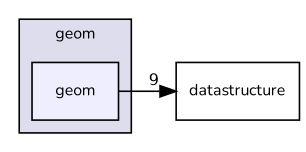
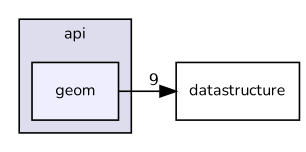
(75, 34) -> (75, 34)
